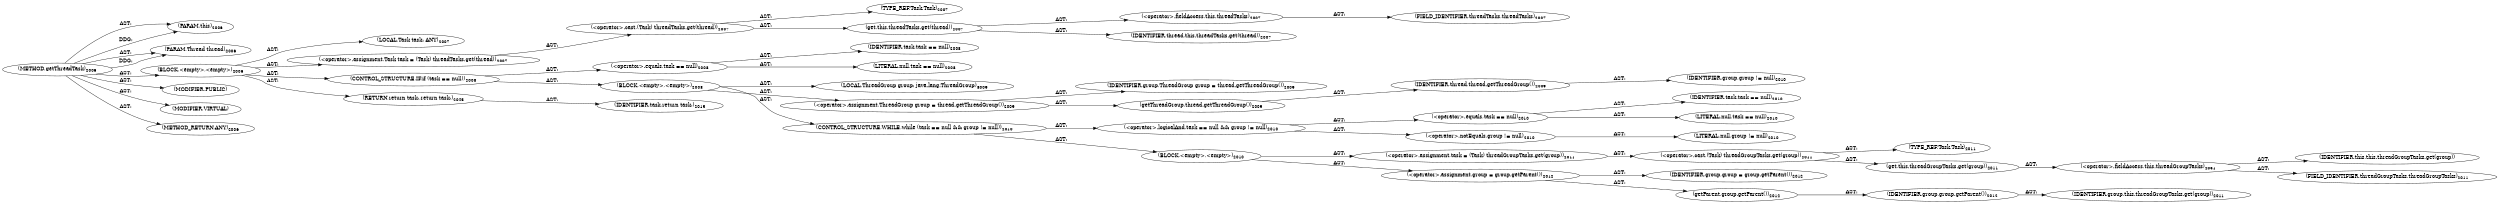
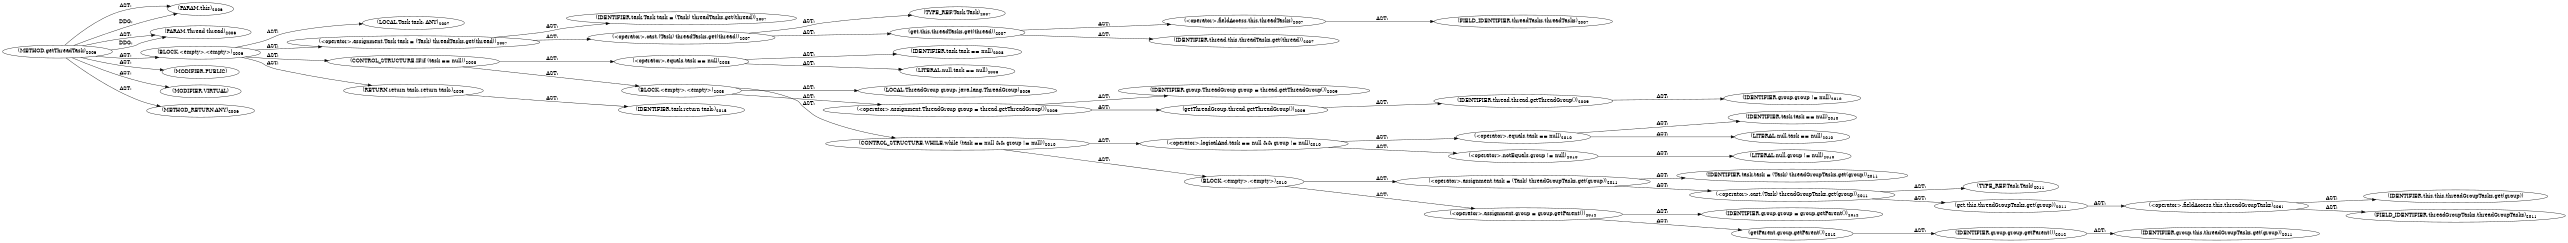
none -> (681, 18)
none -> (1792, 176)
